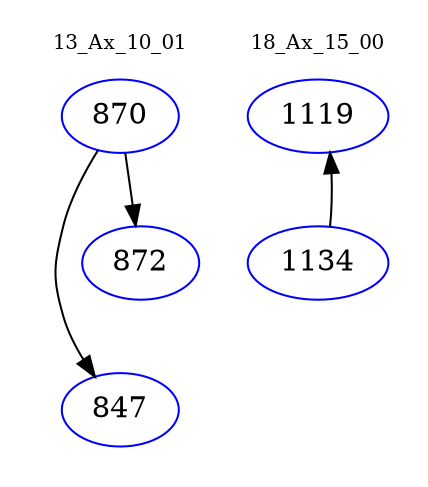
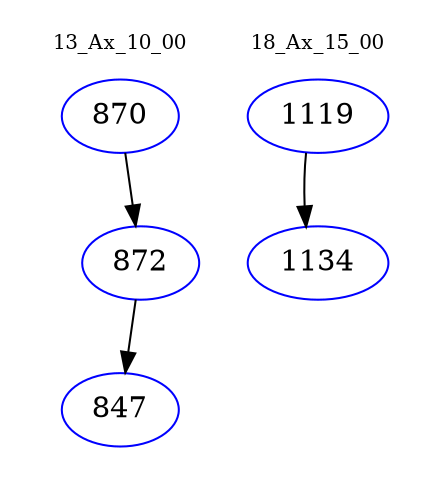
(120, 44) -> (120, 44)
(332, 200) -> (304, 179)
(57, 254) -> (132, 326)
